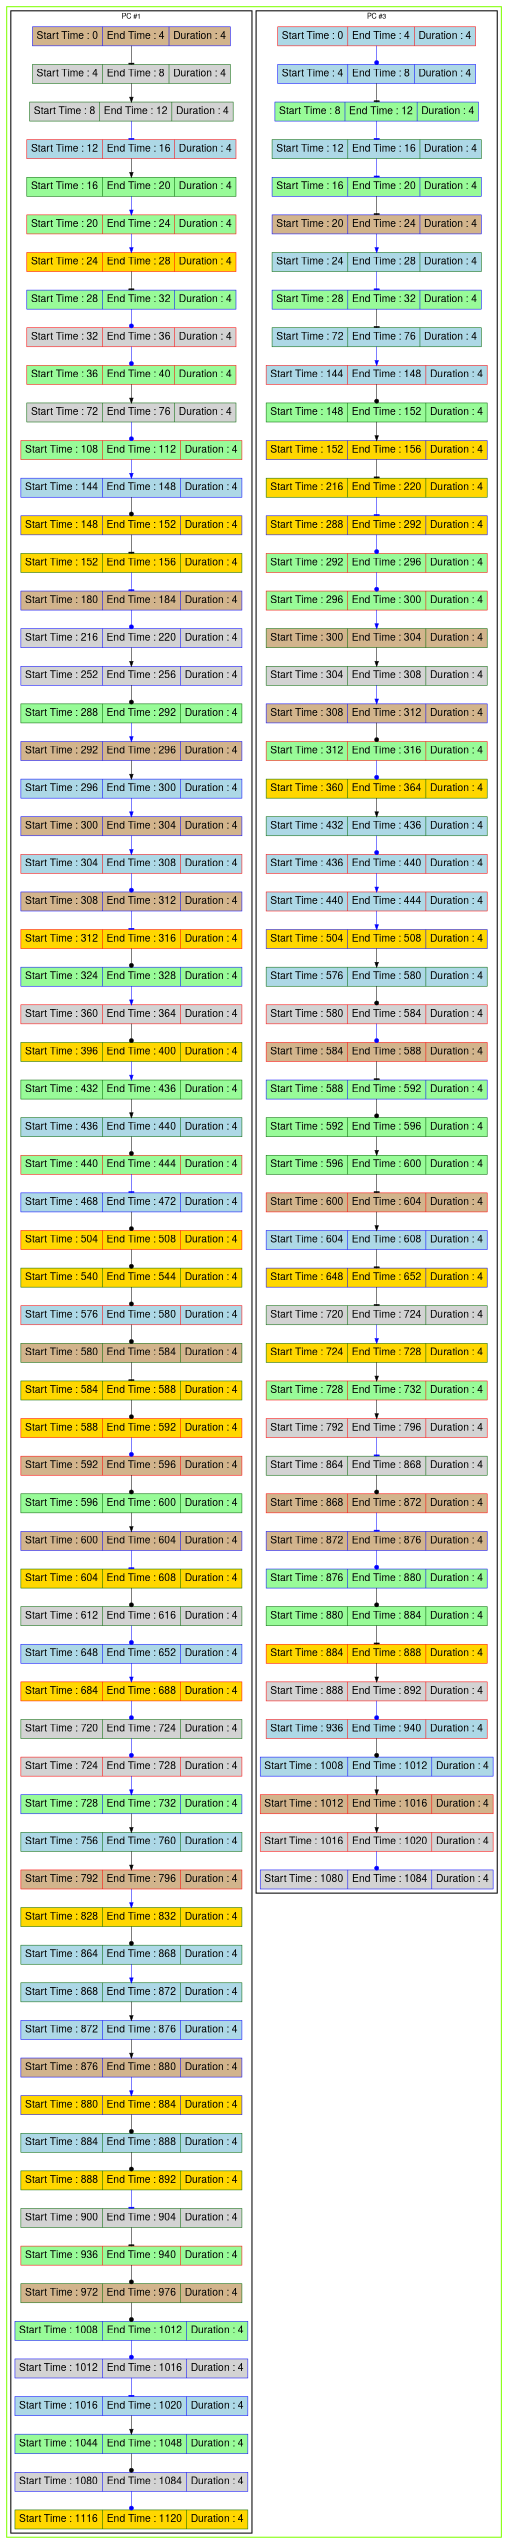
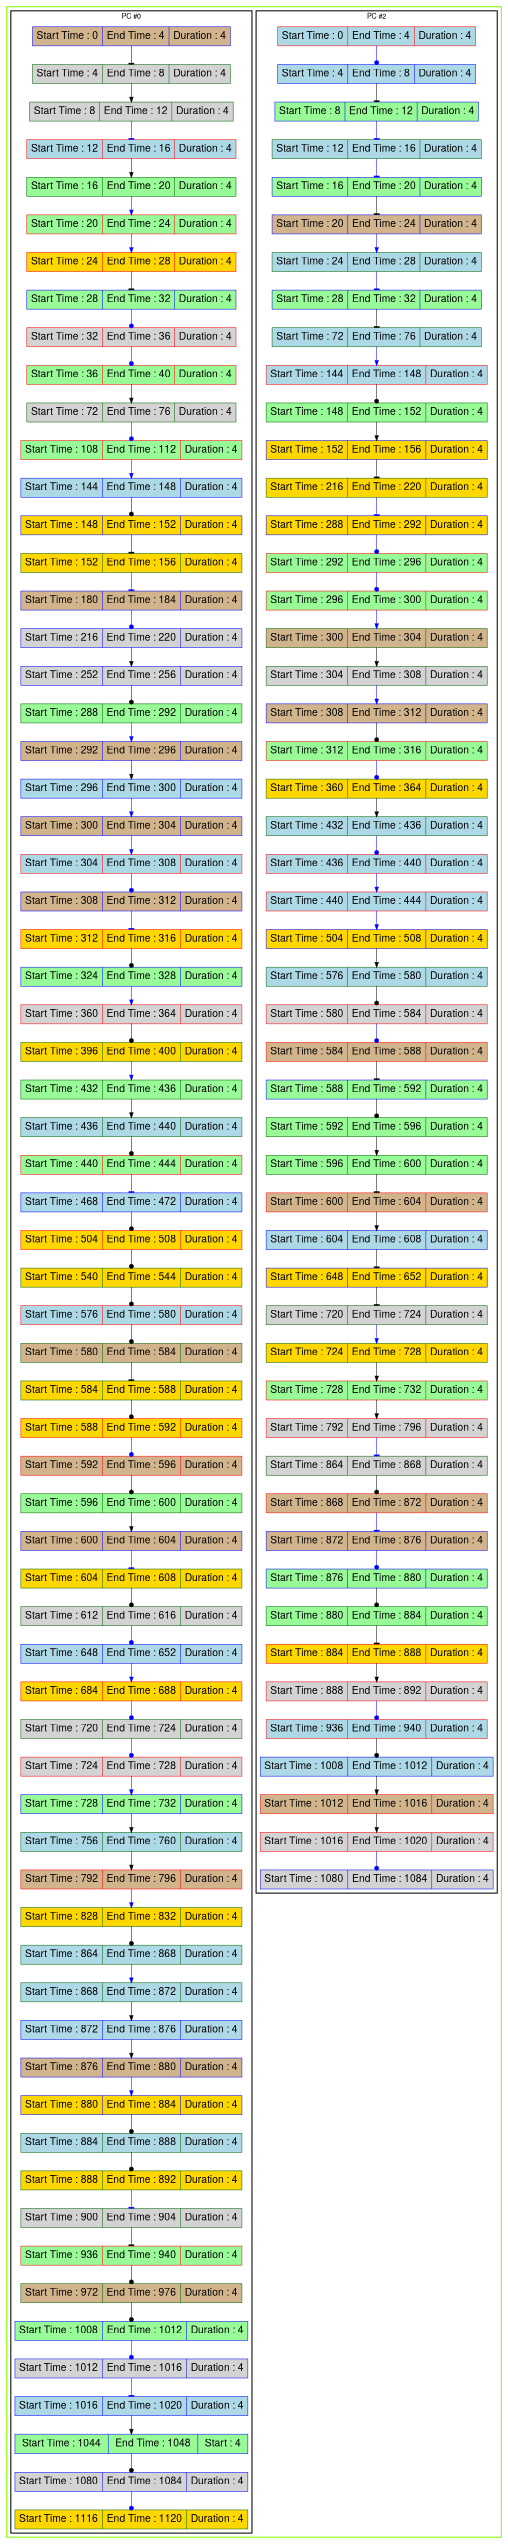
(131, 17) -> (131, 17)
(377, 17) -> (377, 17)
(217, 2443) -> (223, 2443)
